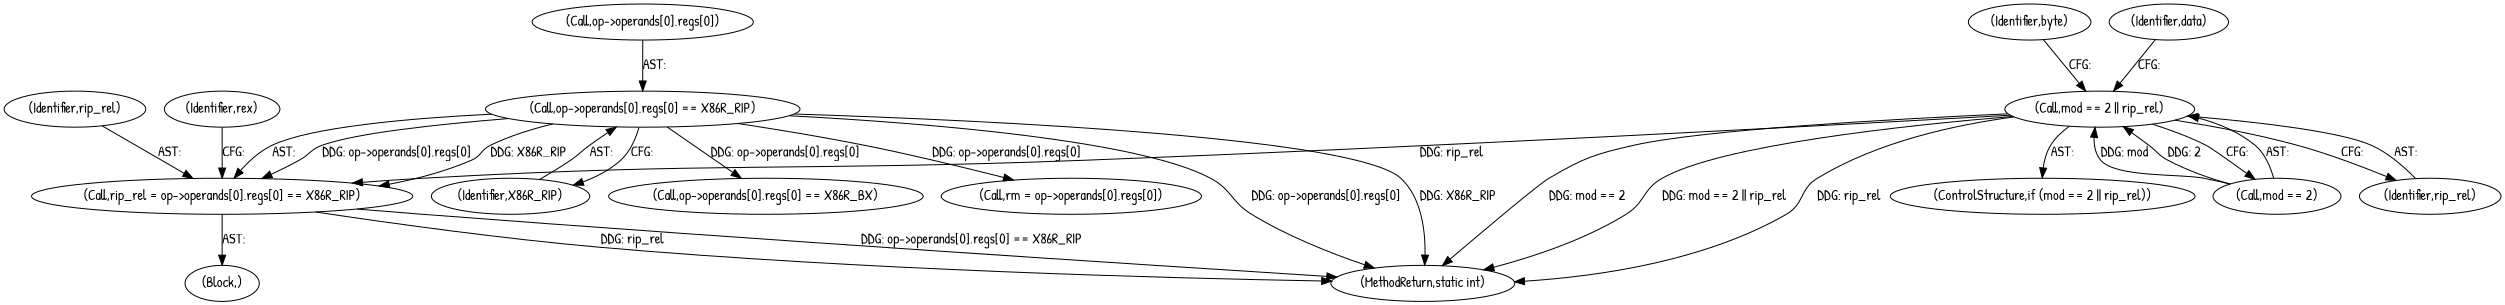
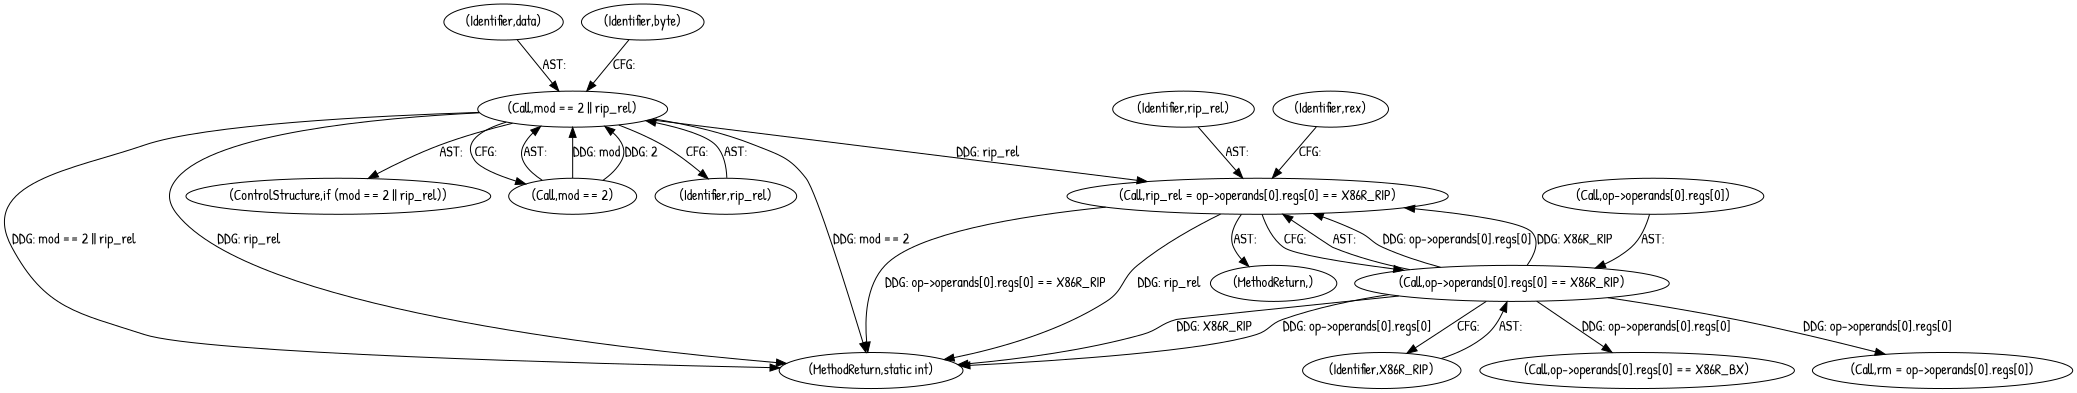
(2151, 66) -> (556, 66)
none -> (1318, 257)
(222, 283) -> (1274, 283)
